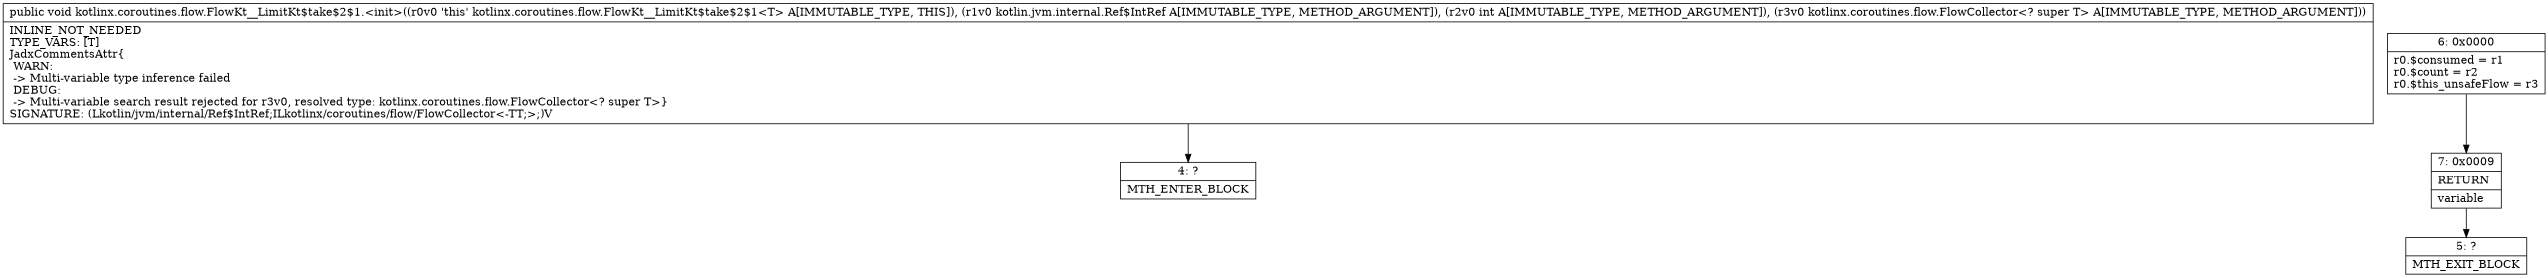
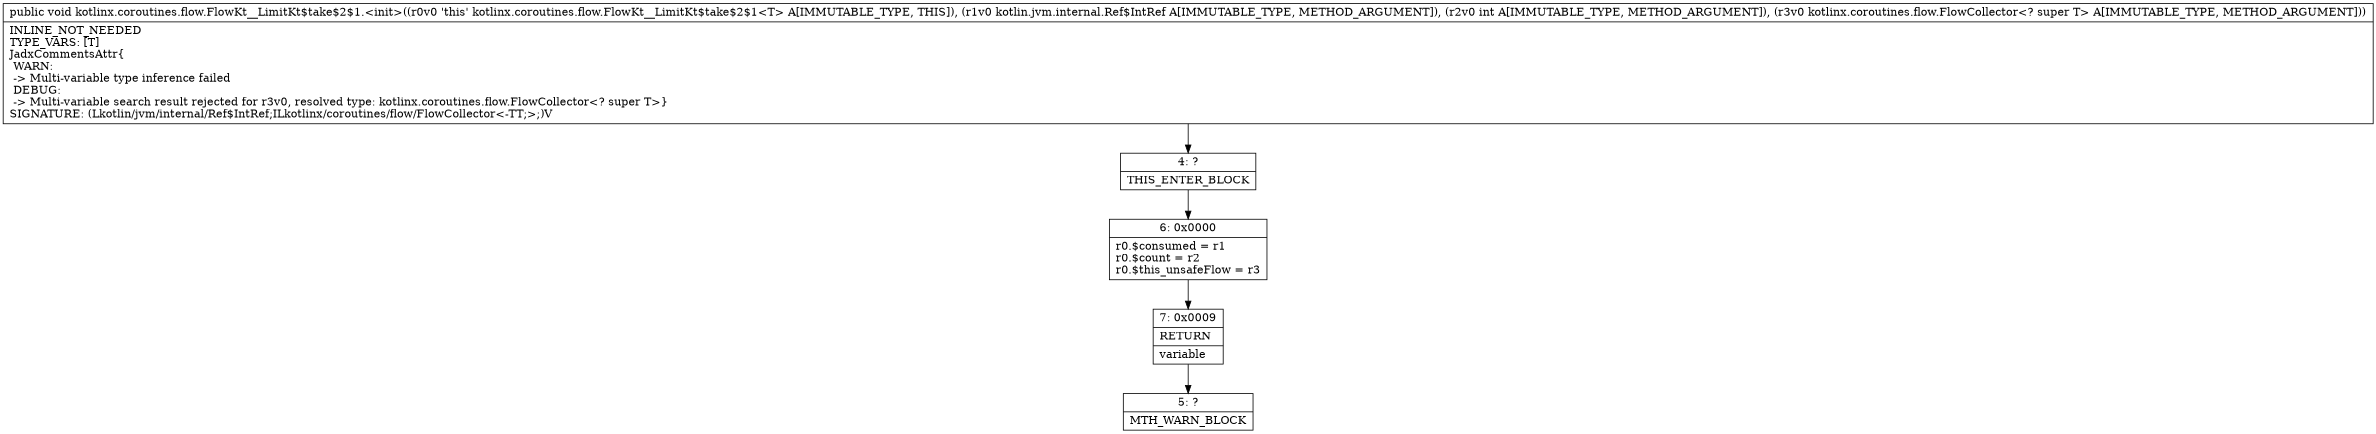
(1188, 189) -> (1188, 180)
none -> (1188, 200)
(2466, 265) -> (1188, 421)
